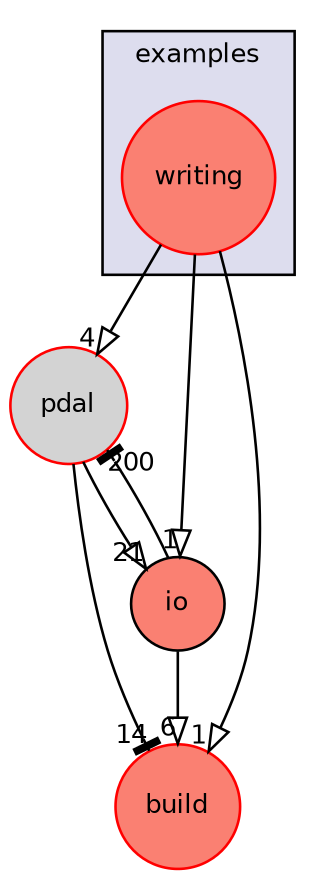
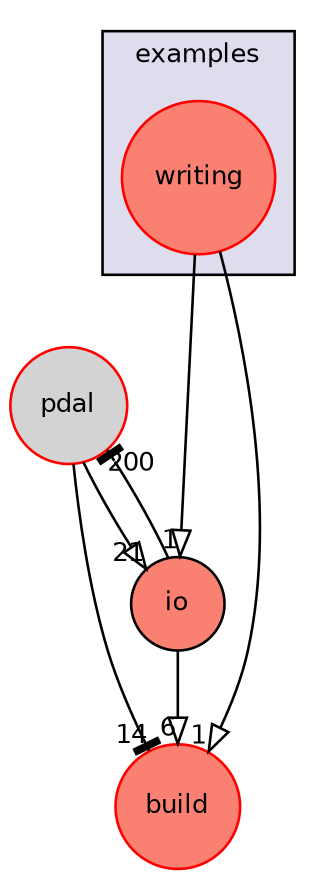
(133, 292) -> none
